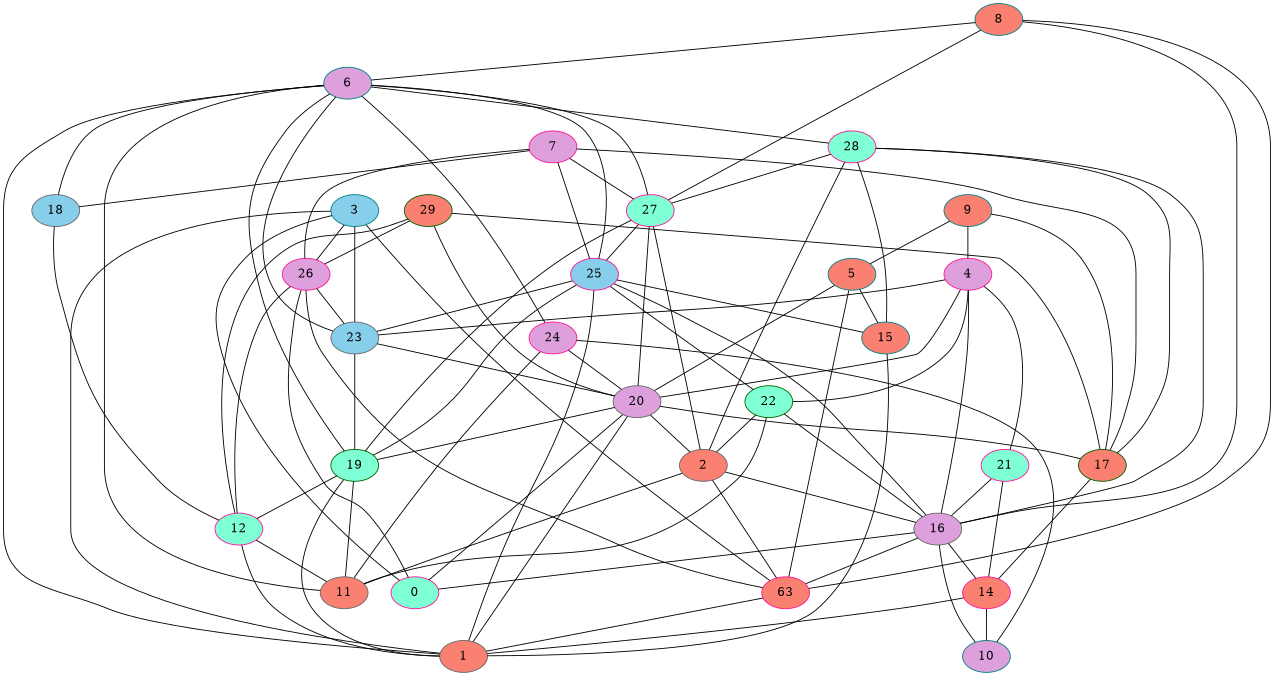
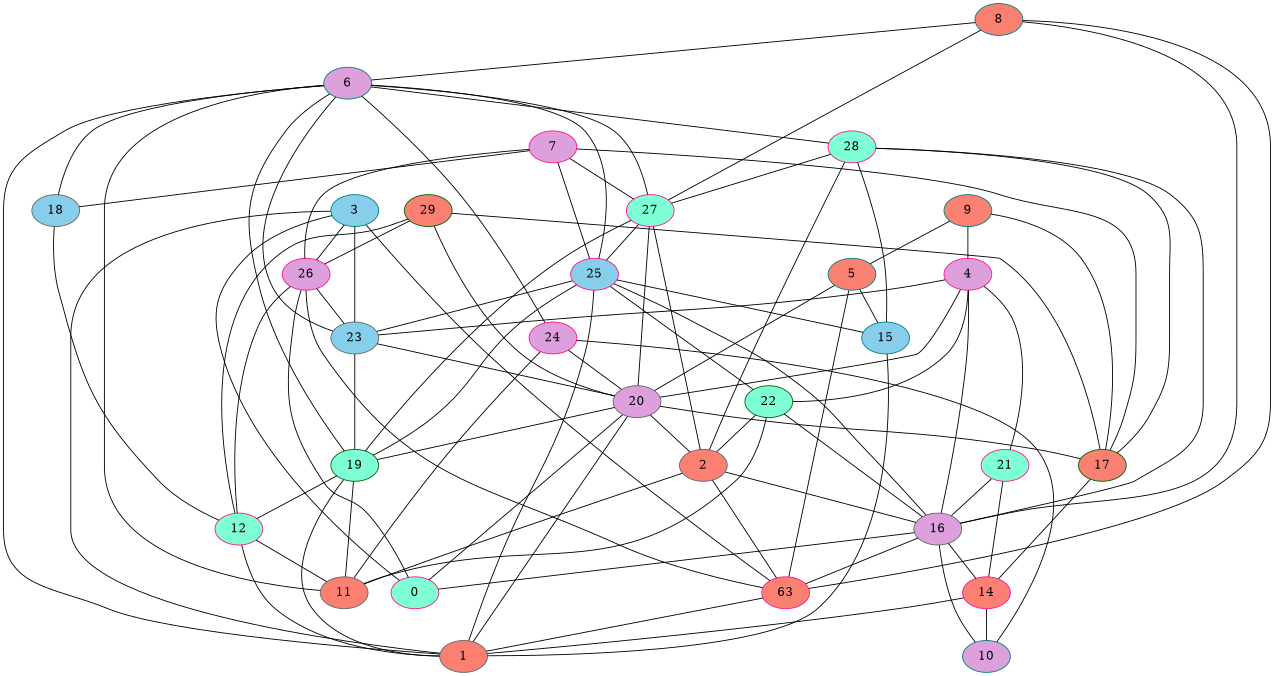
(886, 338) -> (886, 338)
